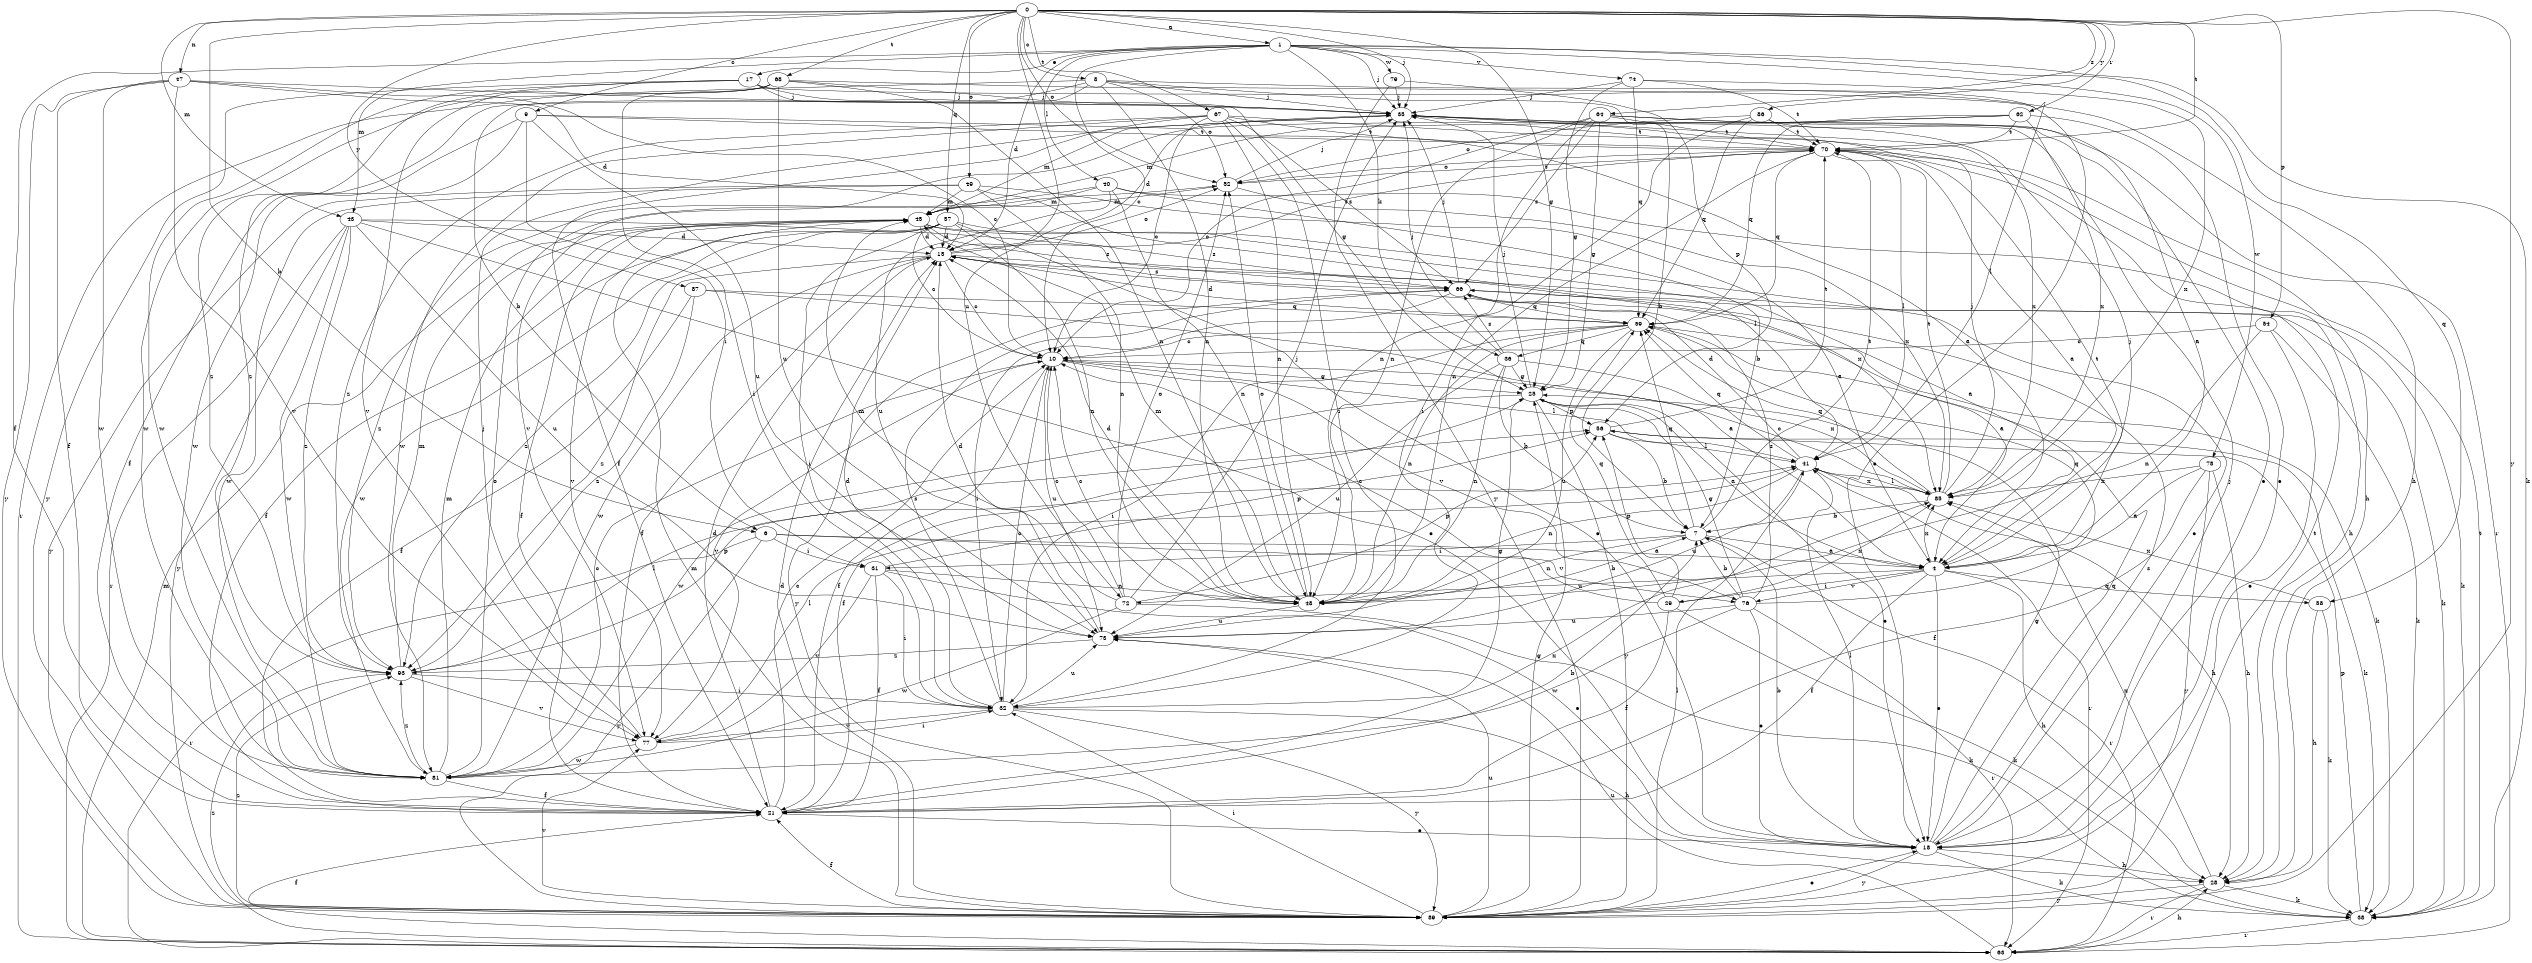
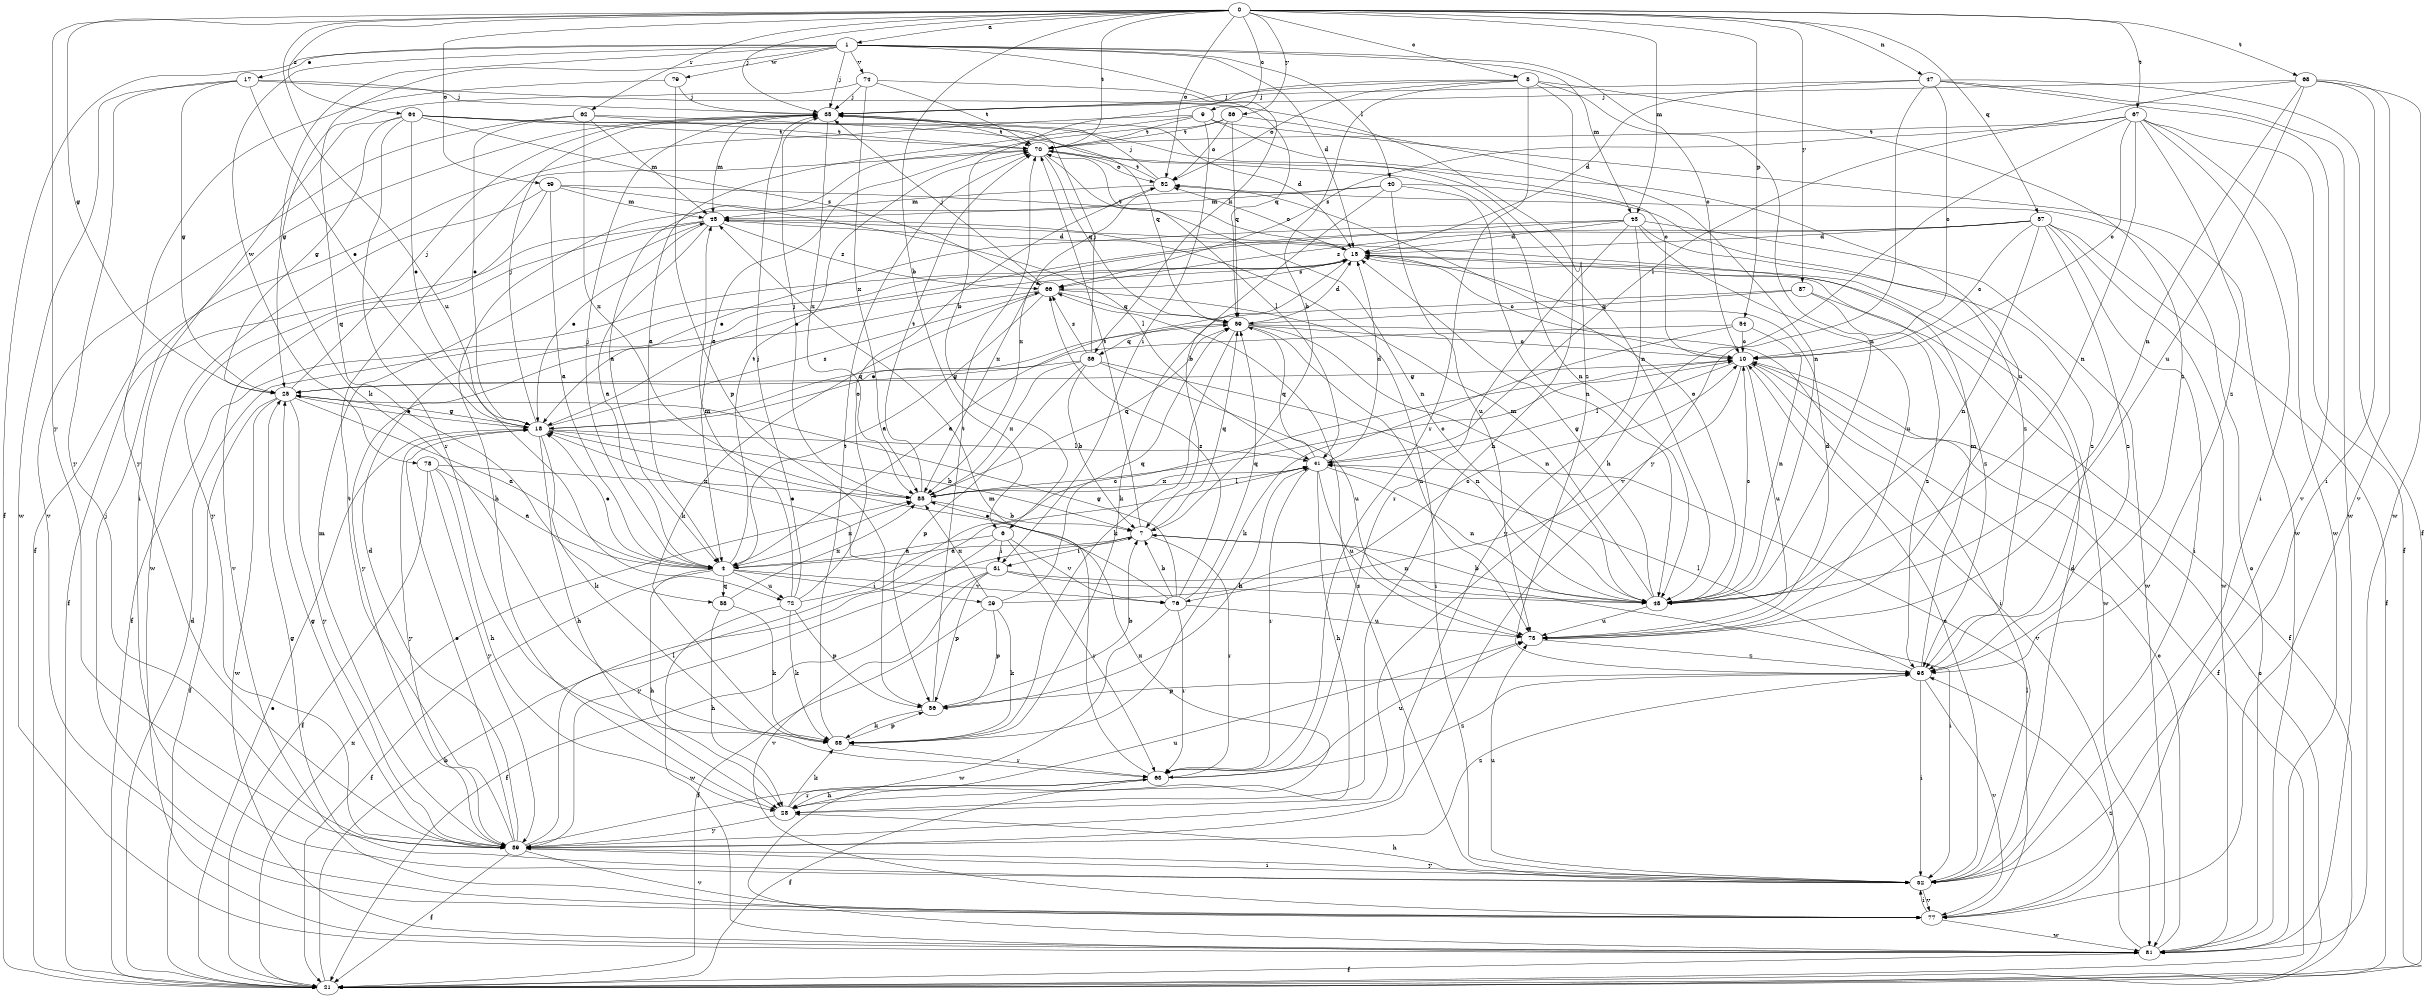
(503, 342) -> none
(1564, 411) -> (932, 519)
(1109, 429) -> (1577, 429)
